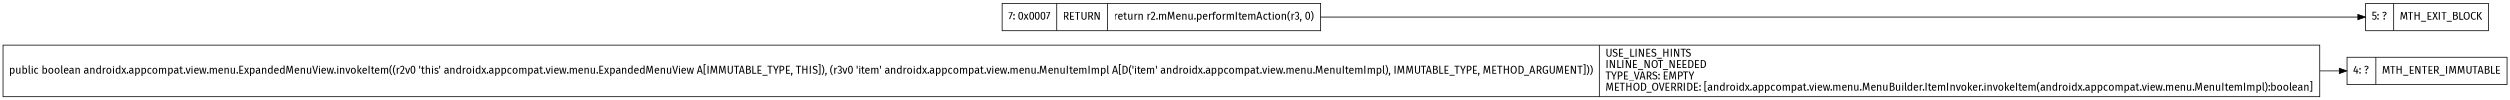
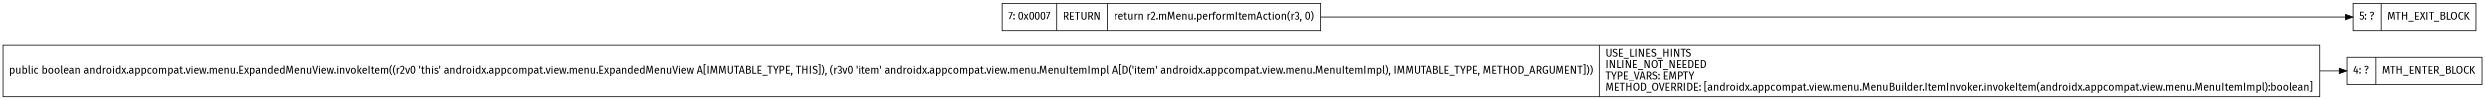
(2441, 71) -> (2429, 71)
